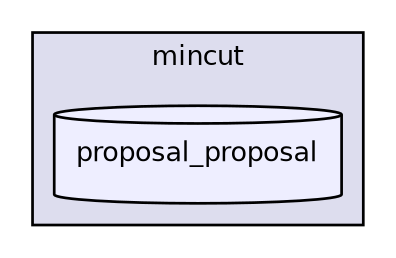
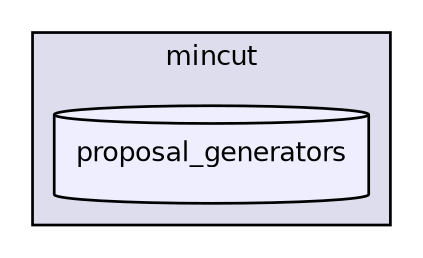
(198, 155) -> (211, 155)
